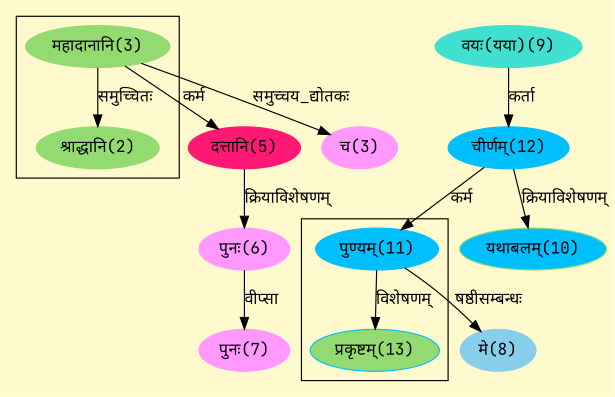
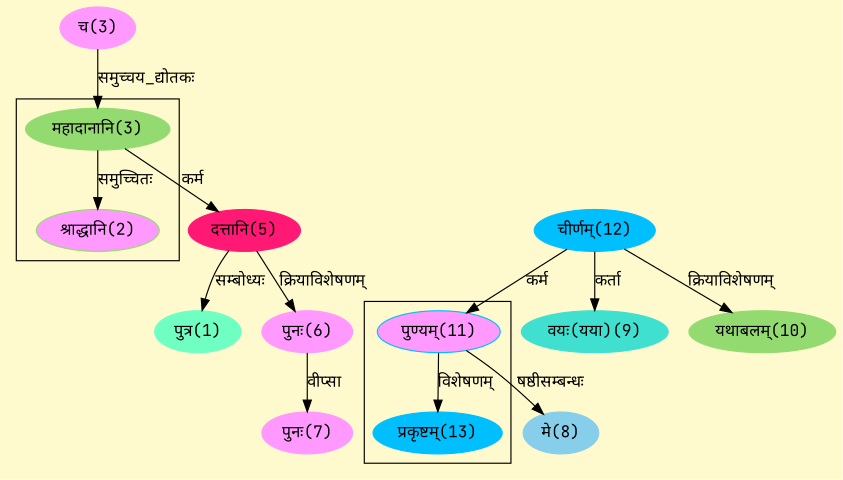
(509, 91) -> (595, 275)
(230, 96) -> (98, 73)
(98, 148) -> (98, 230)
(377, 249) -> (439, 332)
(533, 249) -> (762, 332)
none -> (198, 332)
(375, 350) -> (438, 433)
